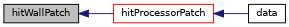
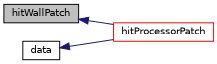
(236, 14) -> (91, 43)
